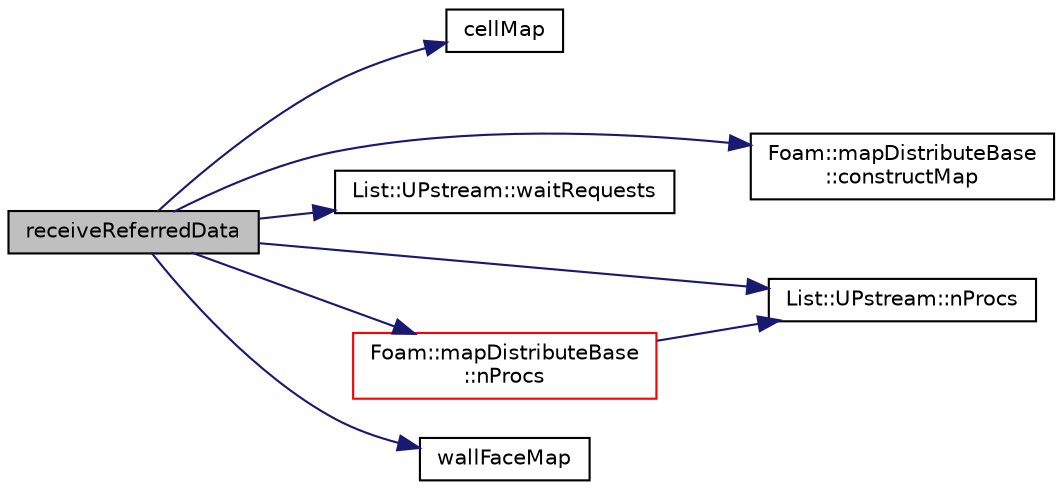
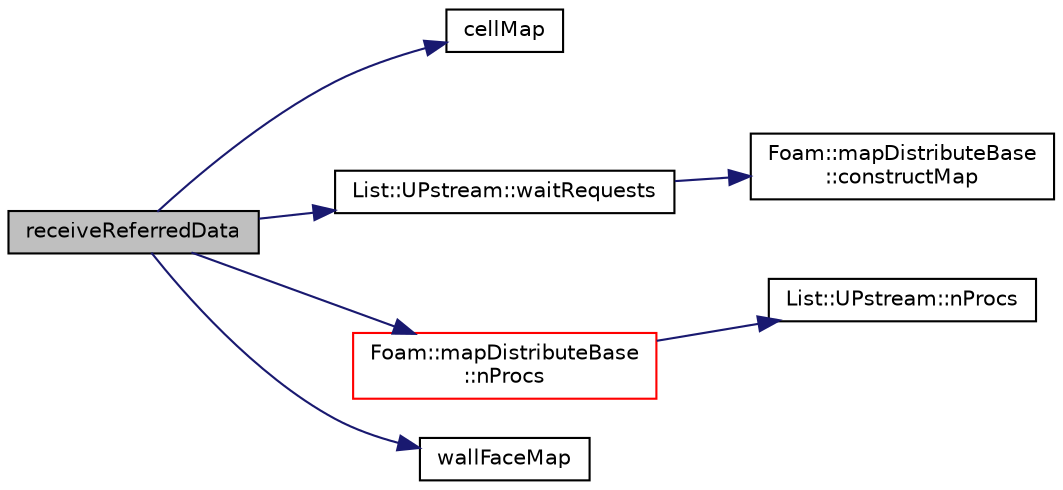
(445, 137) -> (702, 179)
(503, 265) -> none
